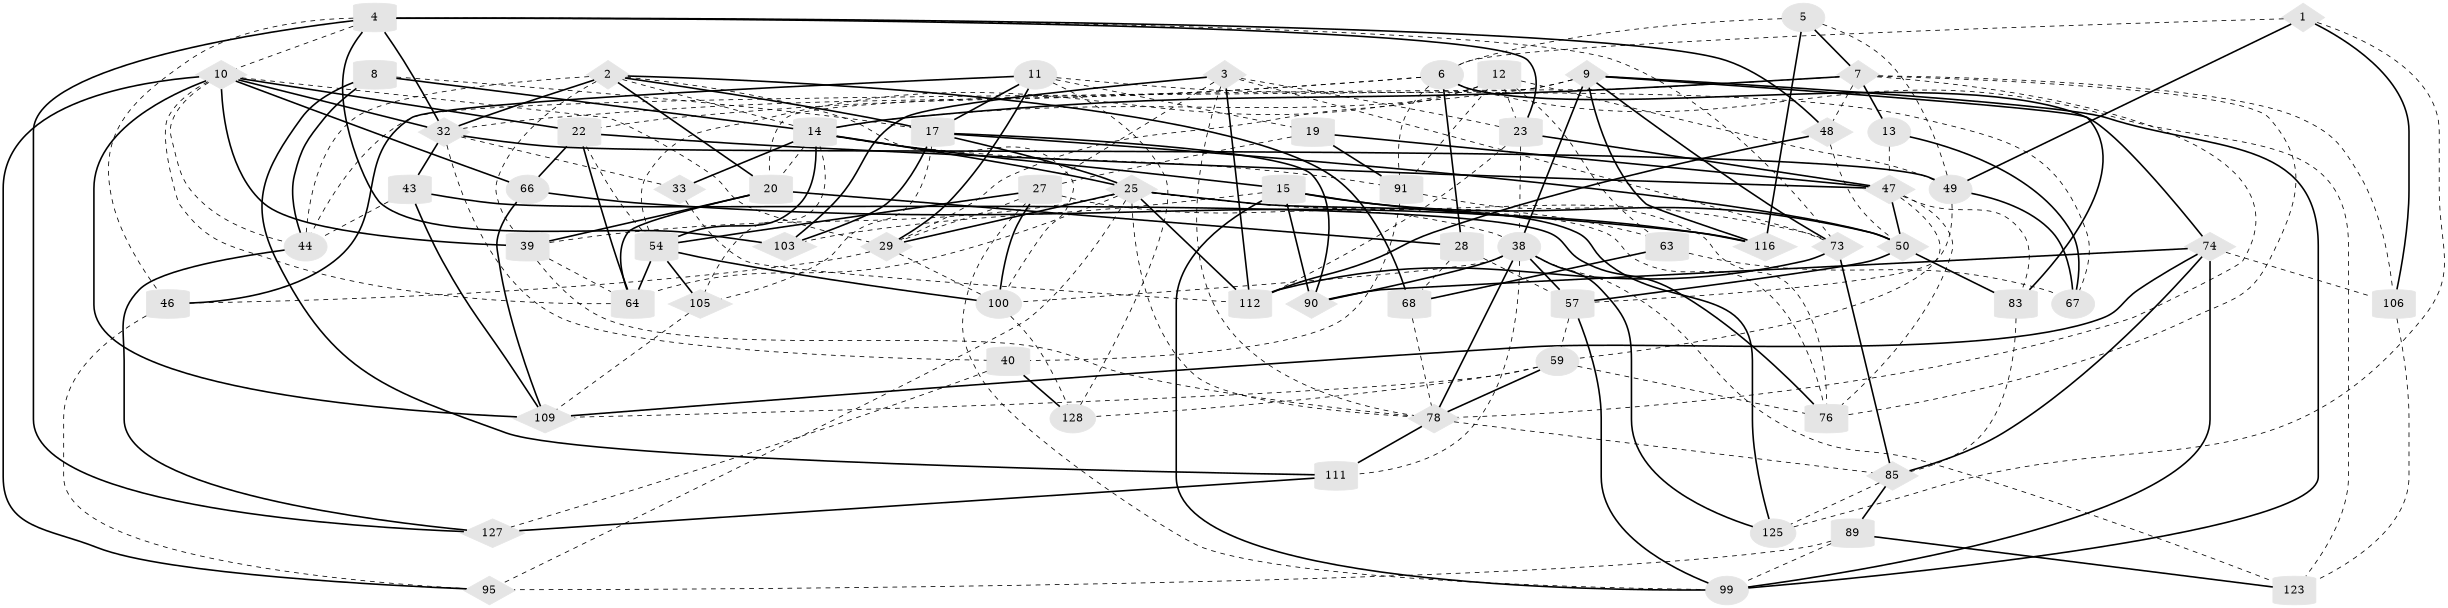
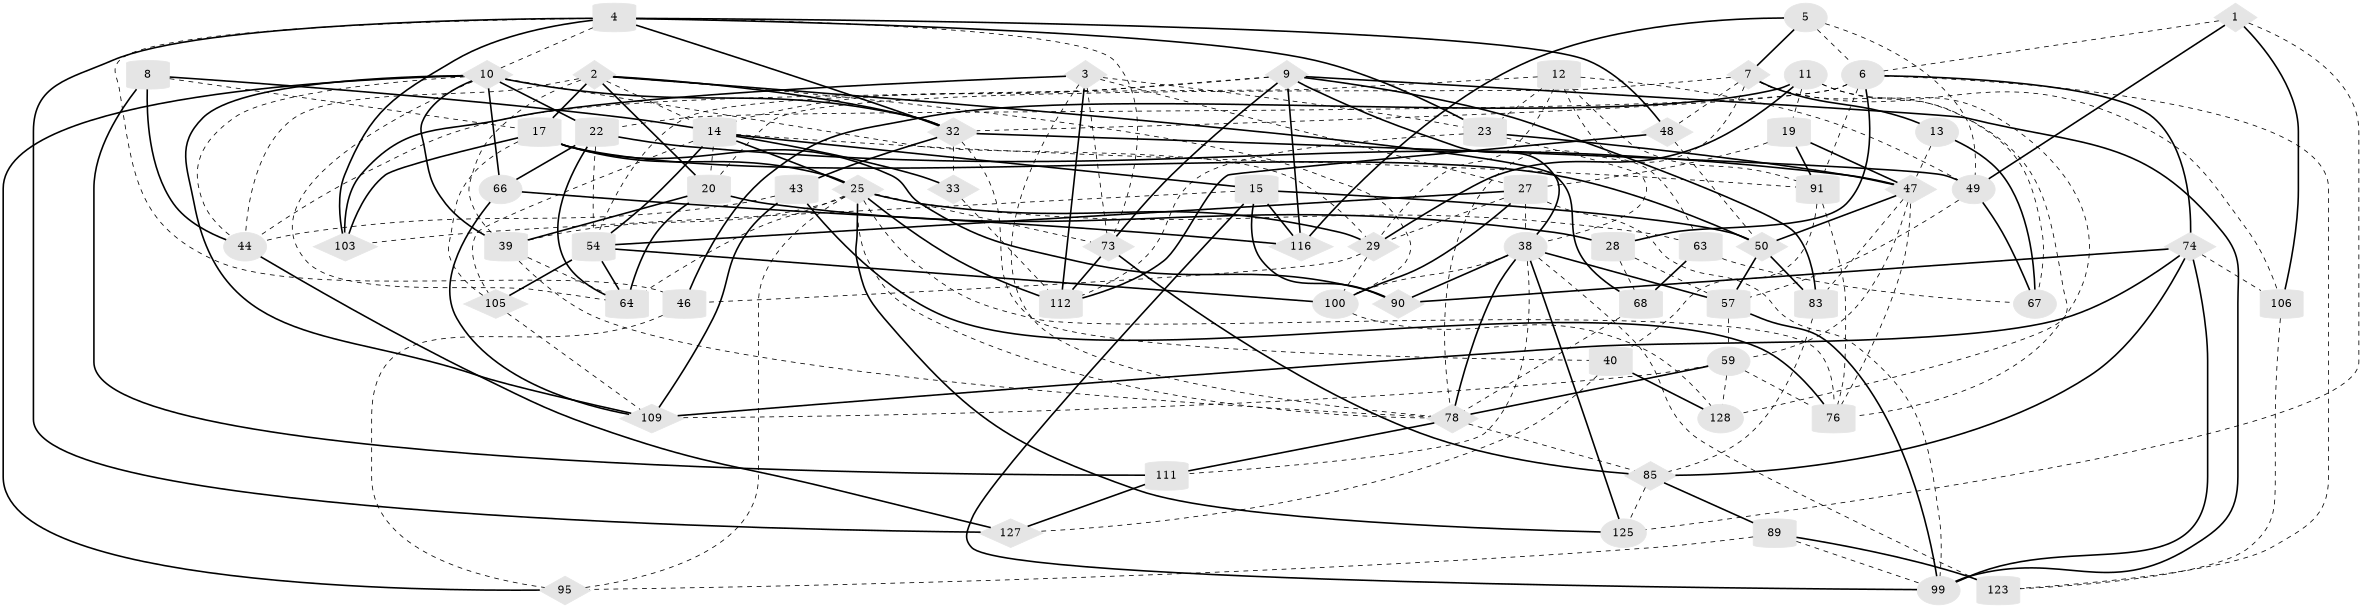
(1338, 97) -> none
(987, 102) -> none
